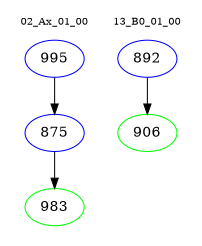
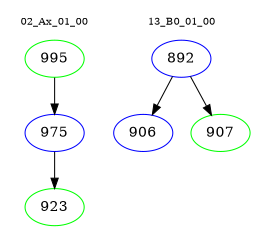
(55, 59) -> (55, 59)
(55, 133) -> (55, 133)
(147, 133) -> (143, 133)
none -> (221, 133)
(55, 207) -> (55, 207)
